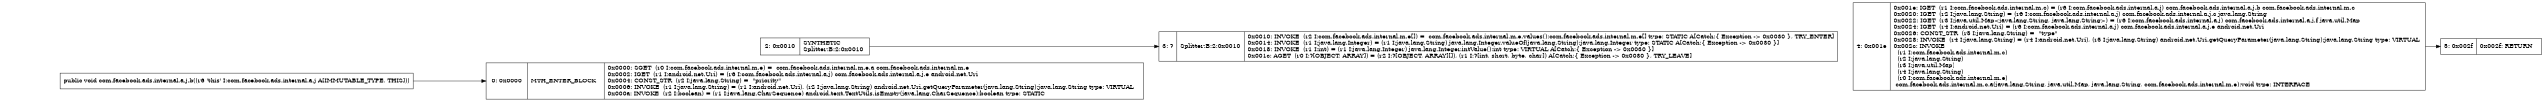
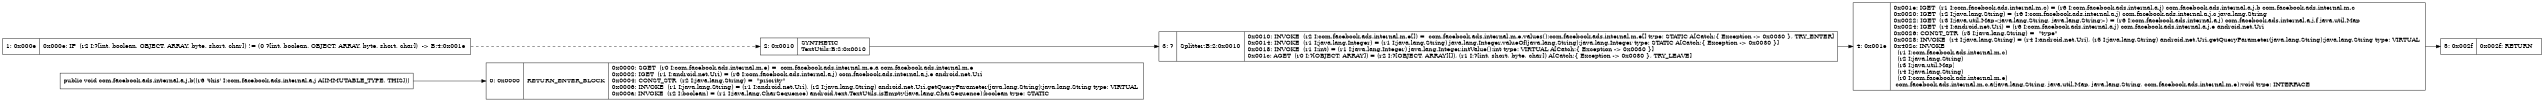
none -> (237, 46)
none -> (1843, 46)
(1921, 46) -> (1921, 46)
(834, 49) -> (834, 49)
(564, 81) -> (566, 81)
